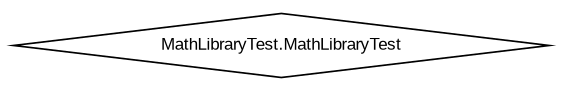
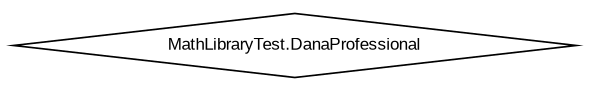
(281, 45) -> (295, 45)
